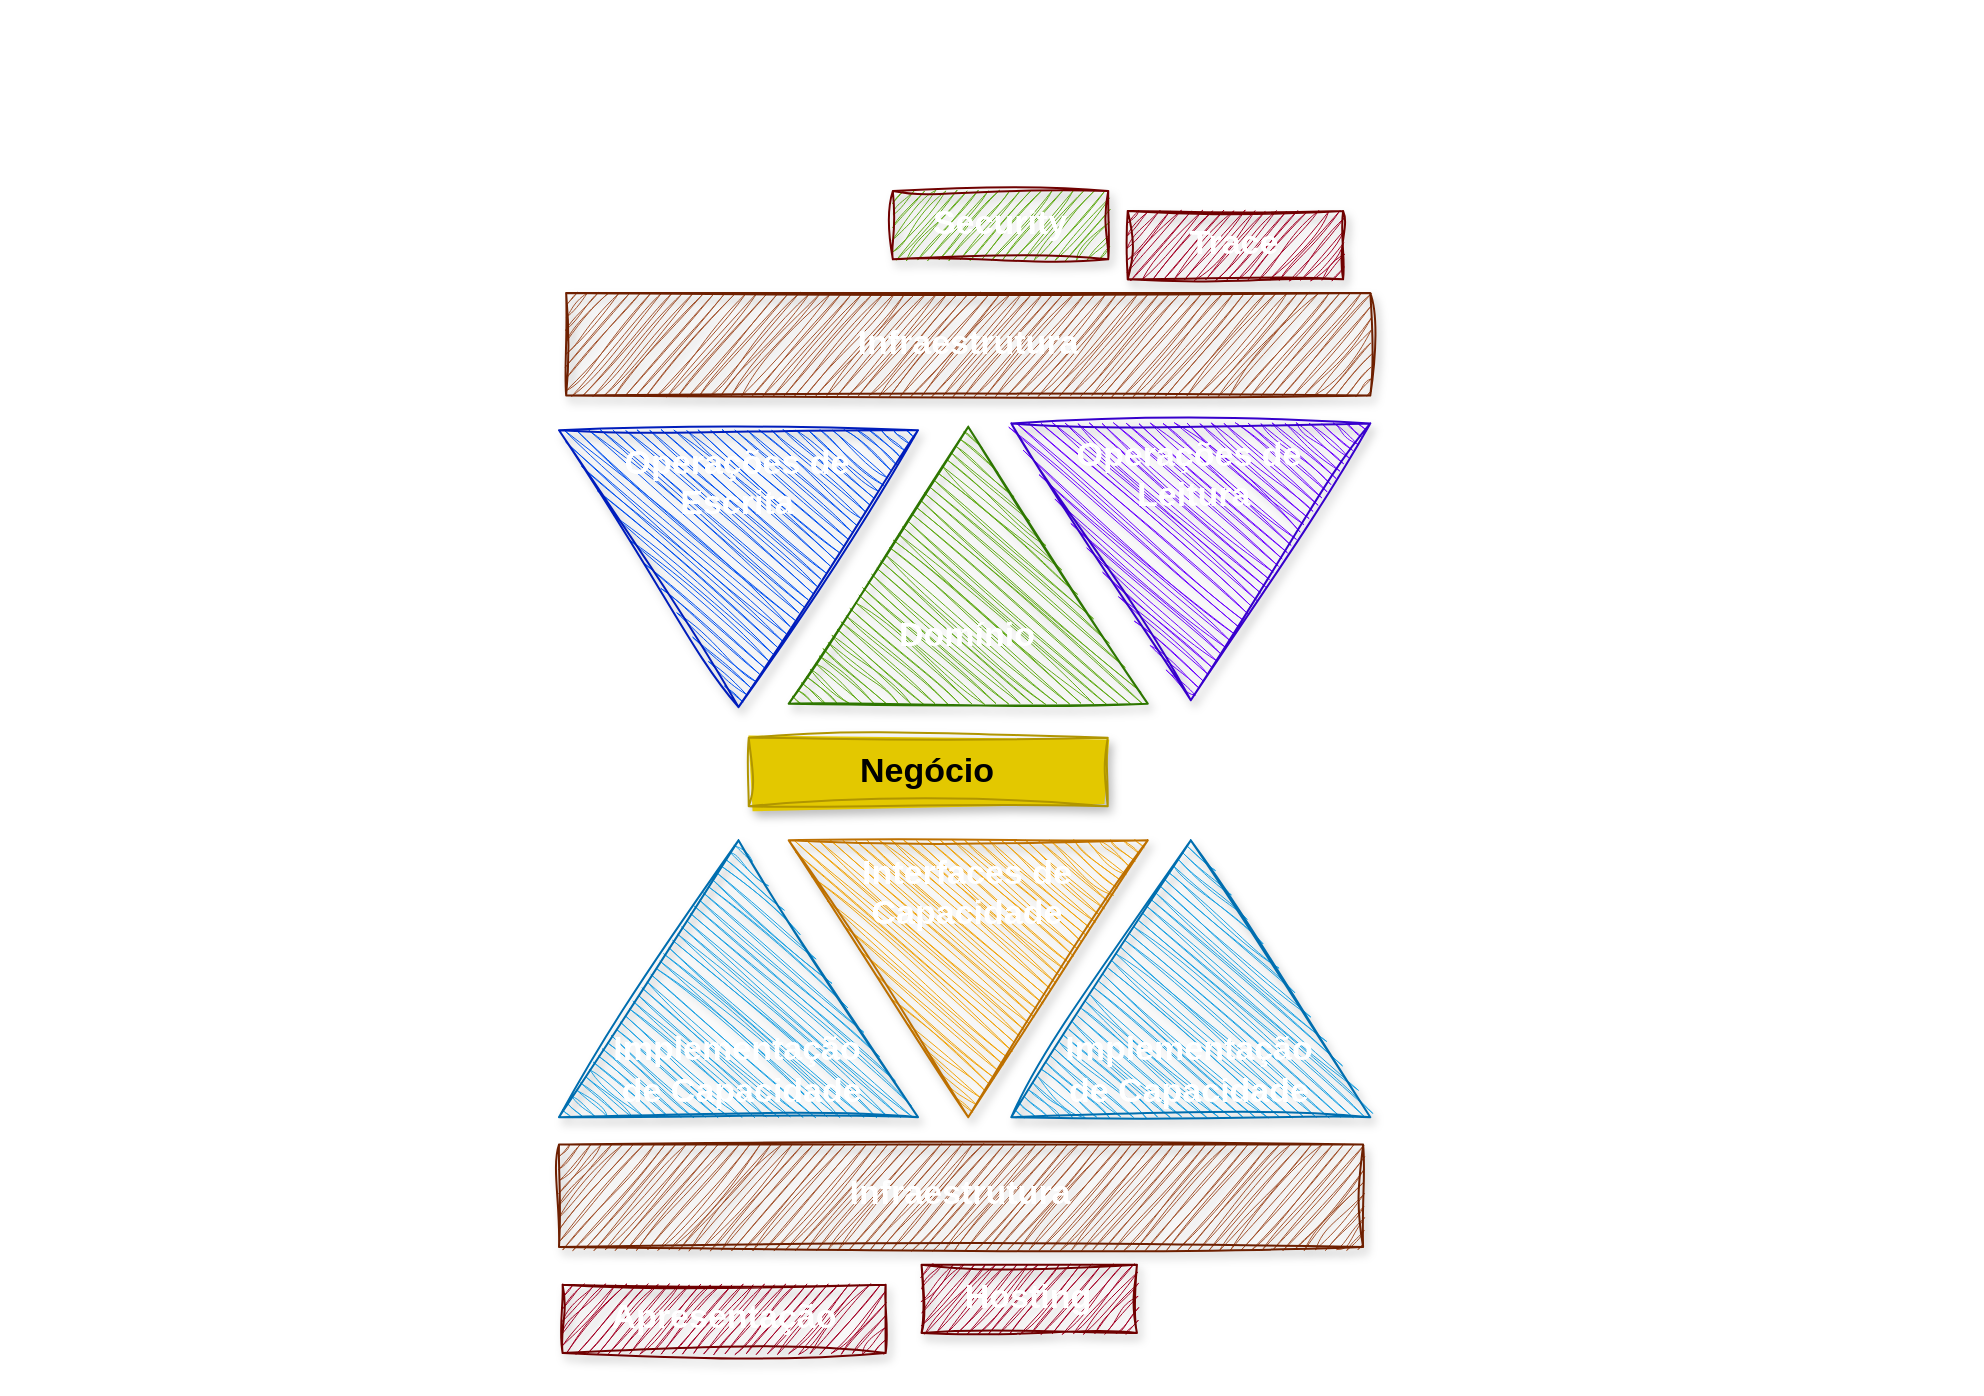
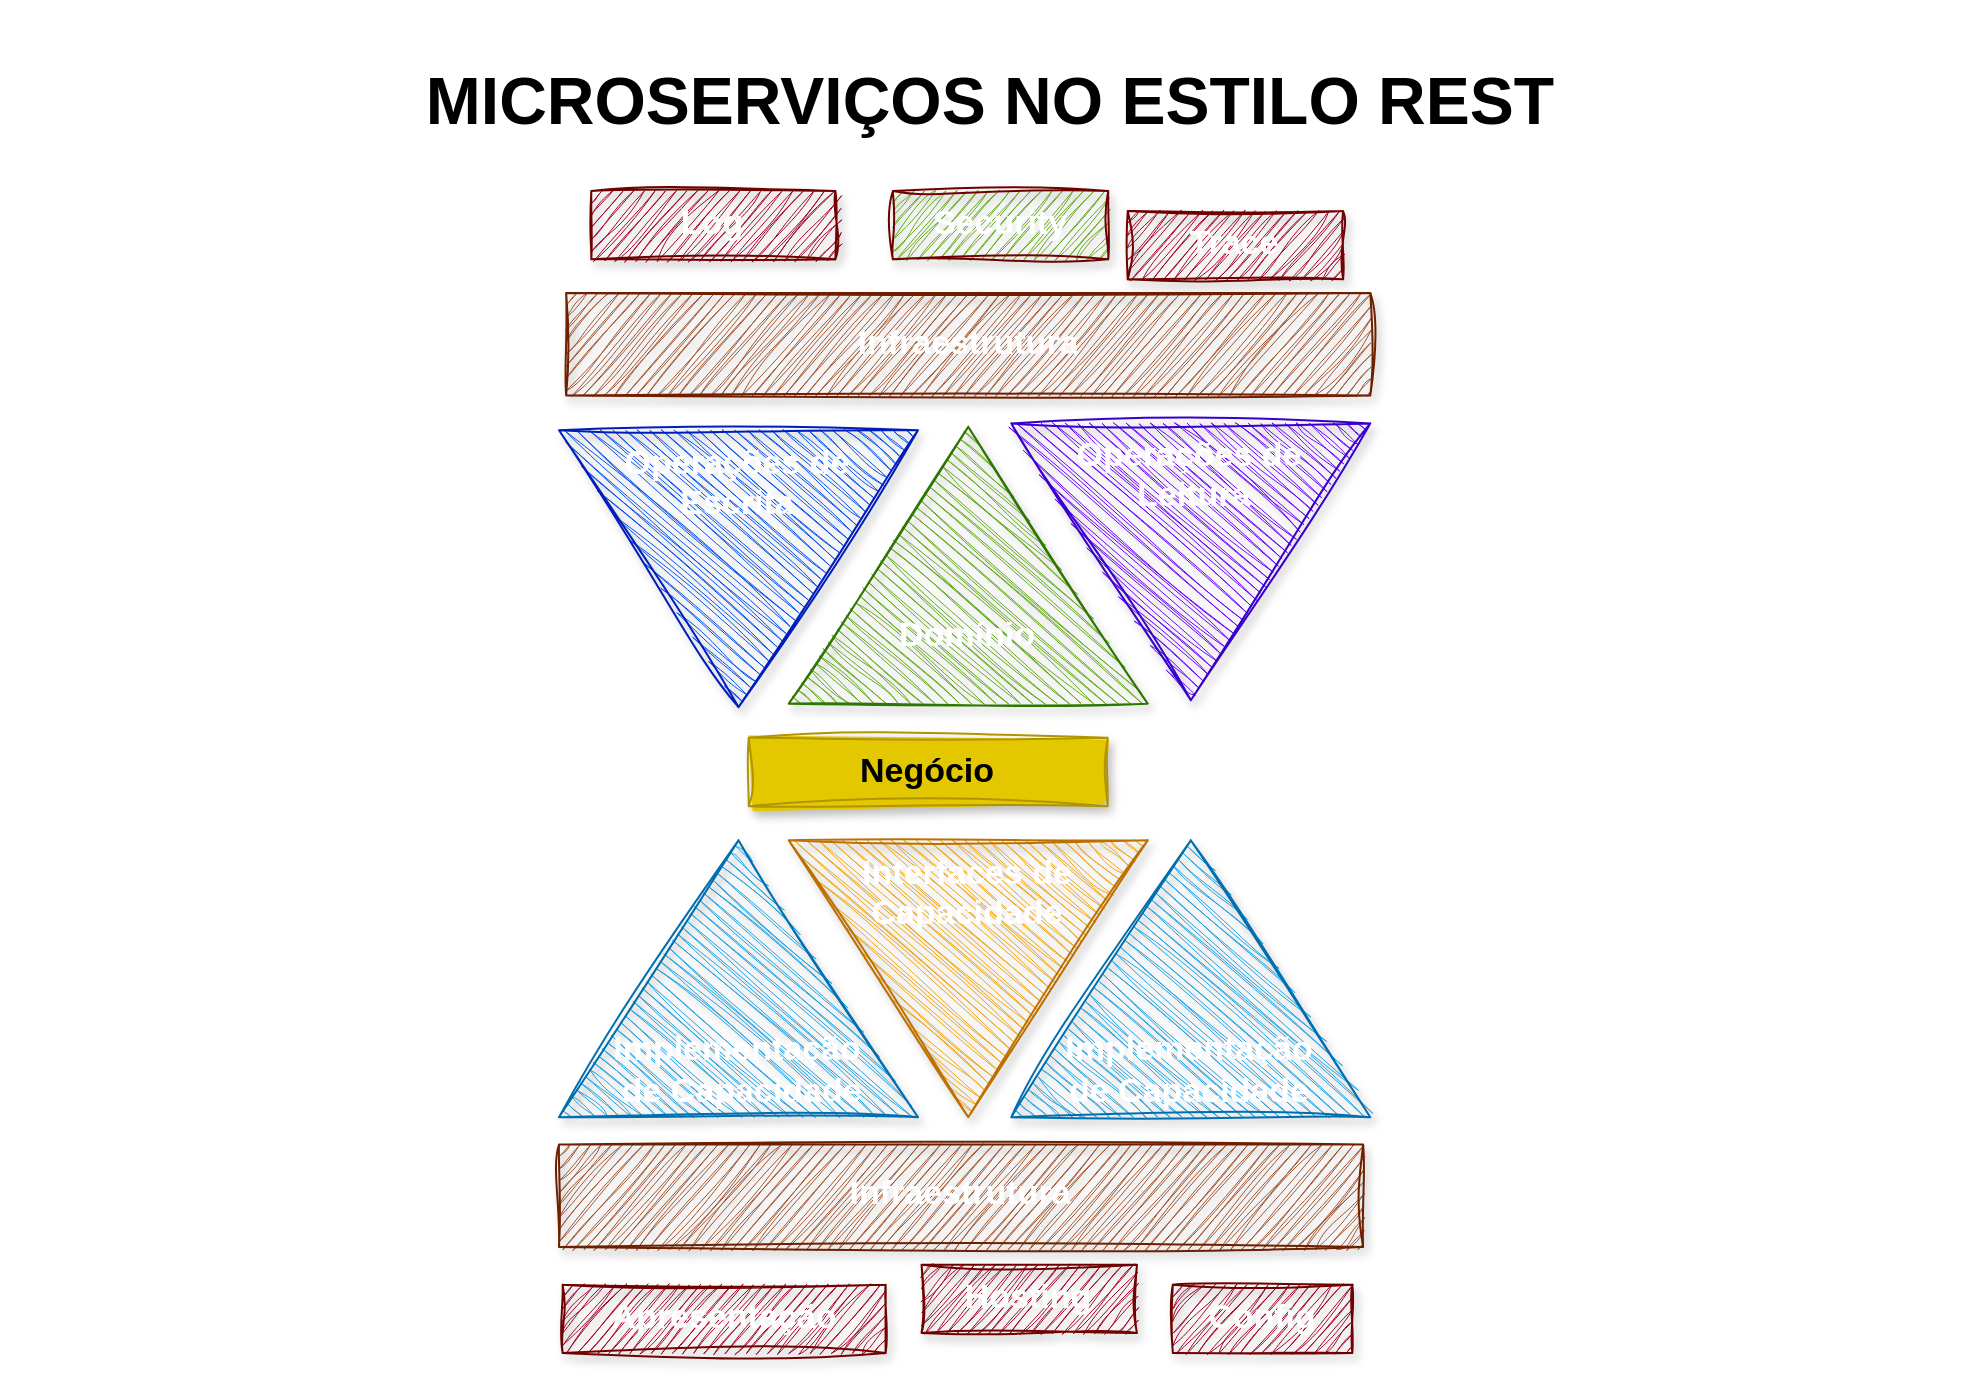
none -> (991, 101)
none -> (713, 225)
none -> (1263, 1319)
